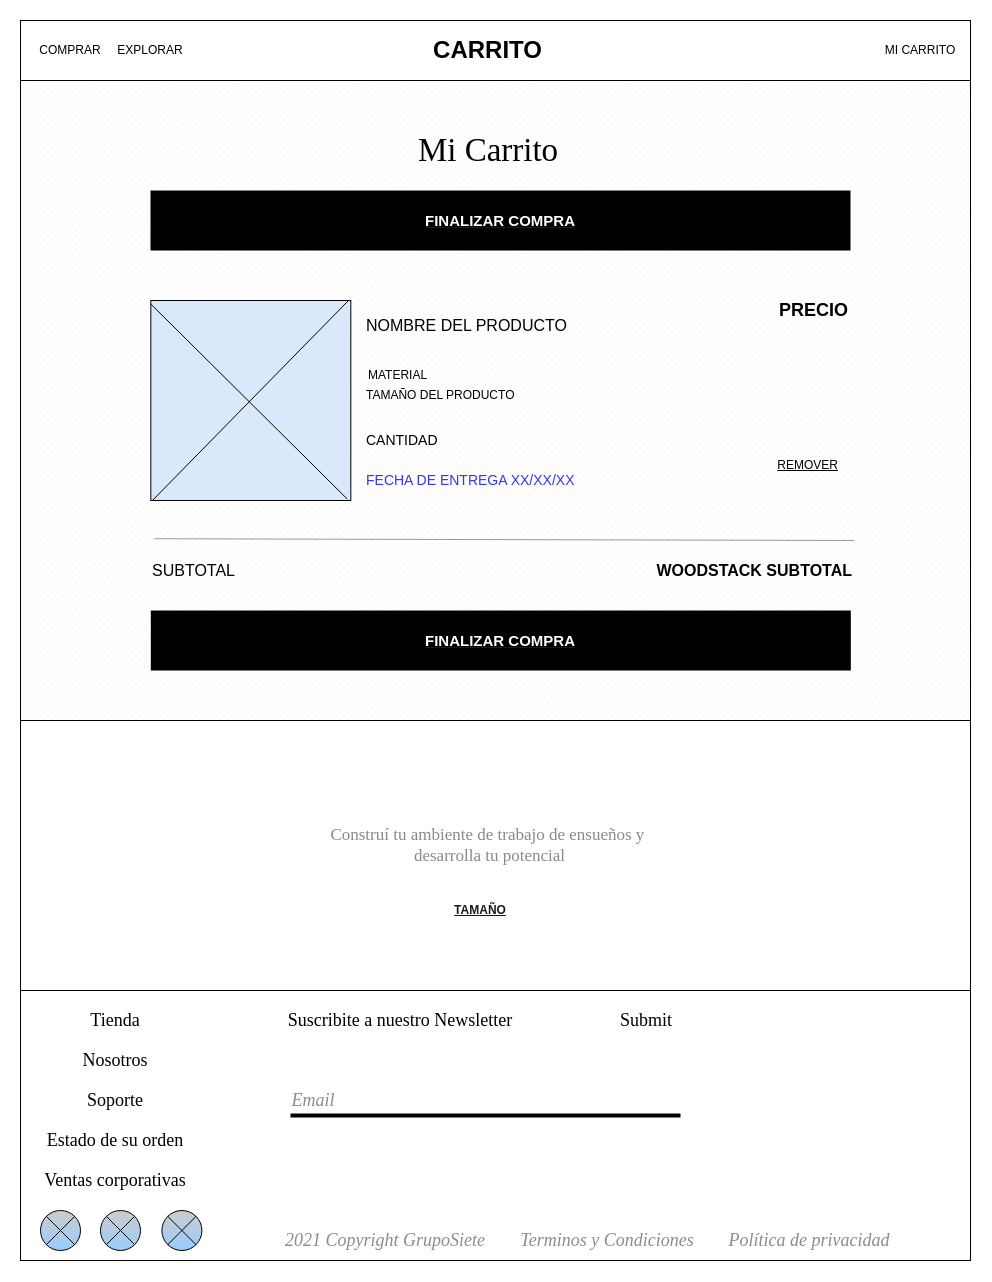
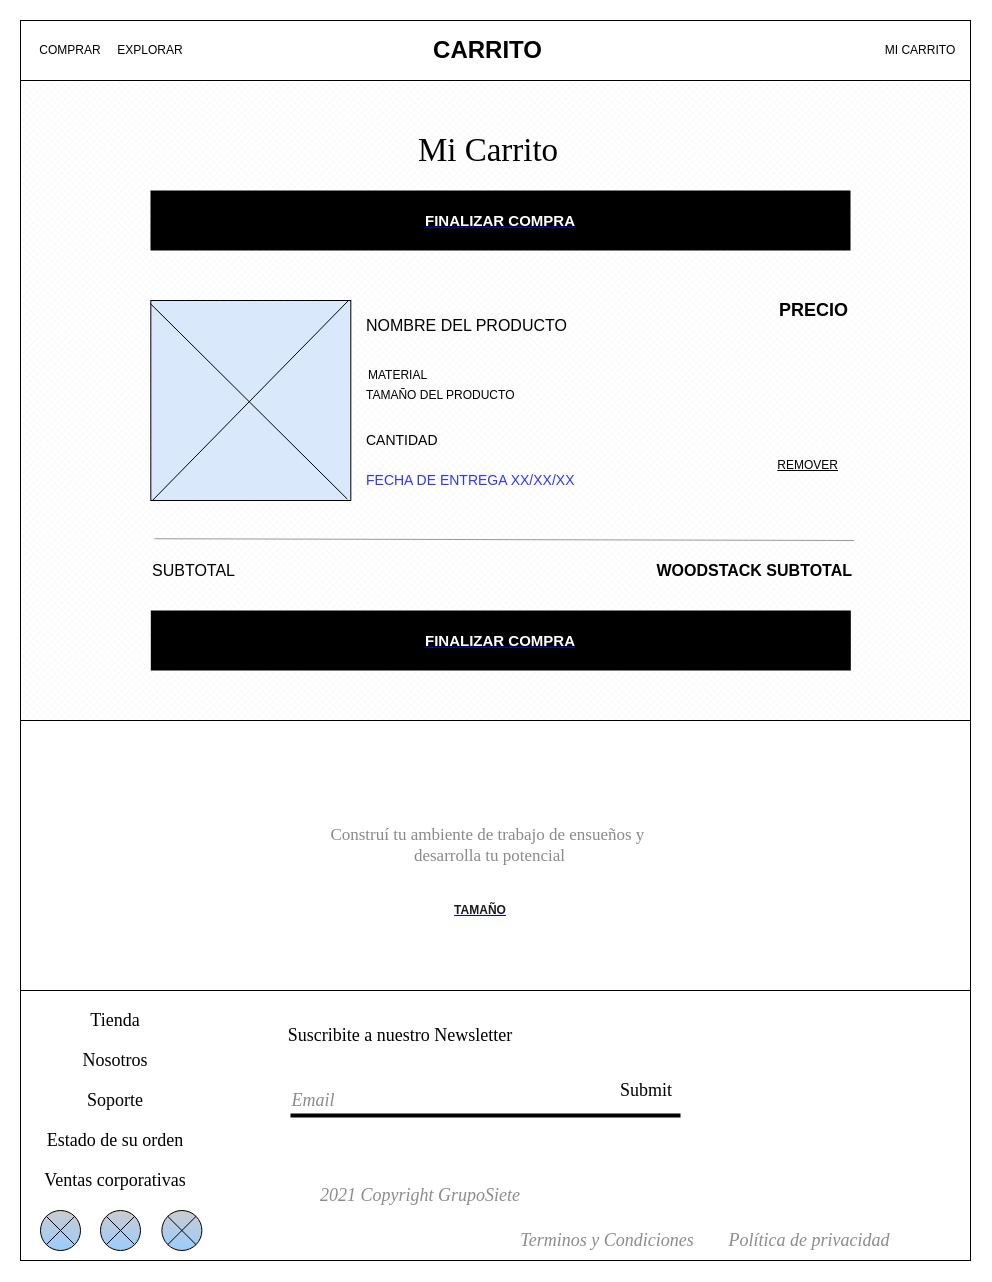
(401, 1021) -> (401, 1036)
(646, 1021) -> (646, 1091)
(386, 1241) -> (421, 1196)
